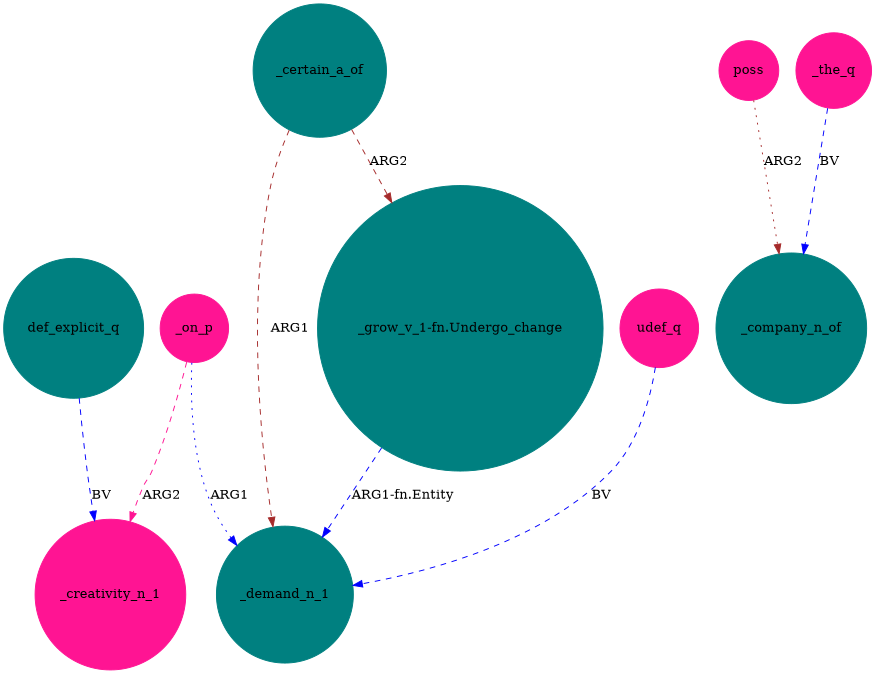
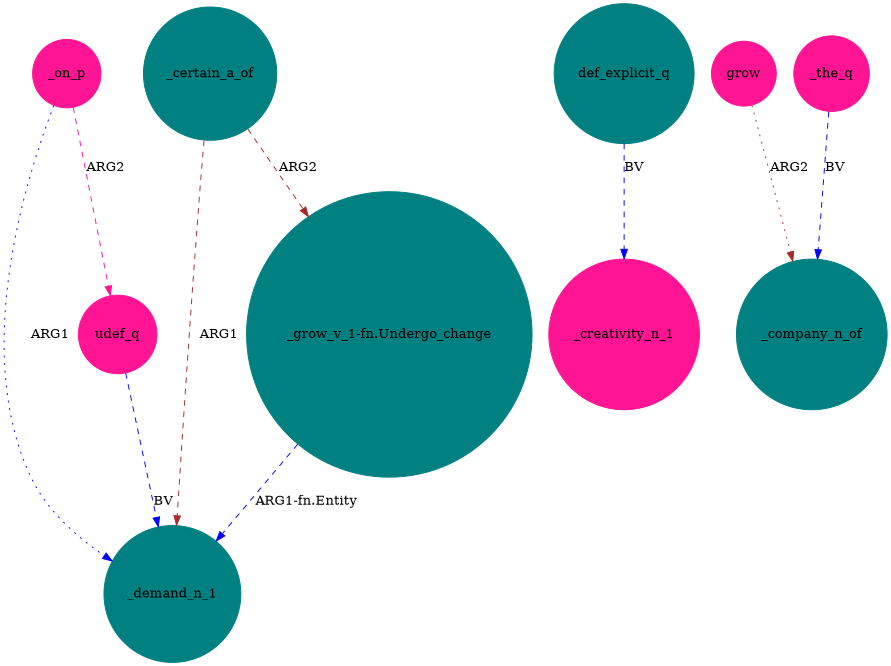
(749, 71) -> (744, 74)
(164, 439) -> (91, 197)
